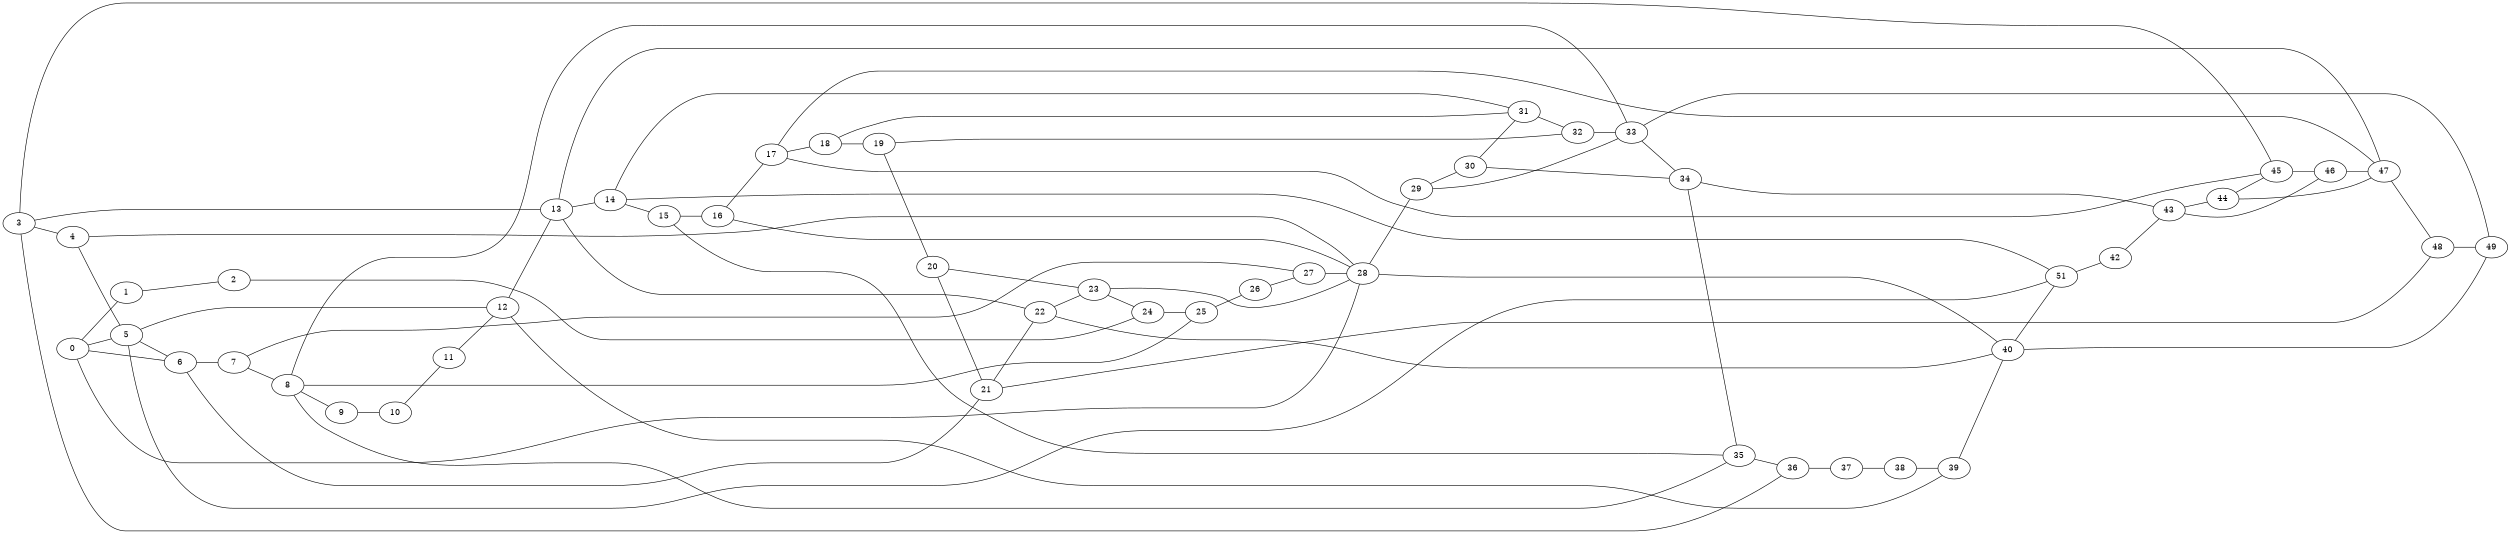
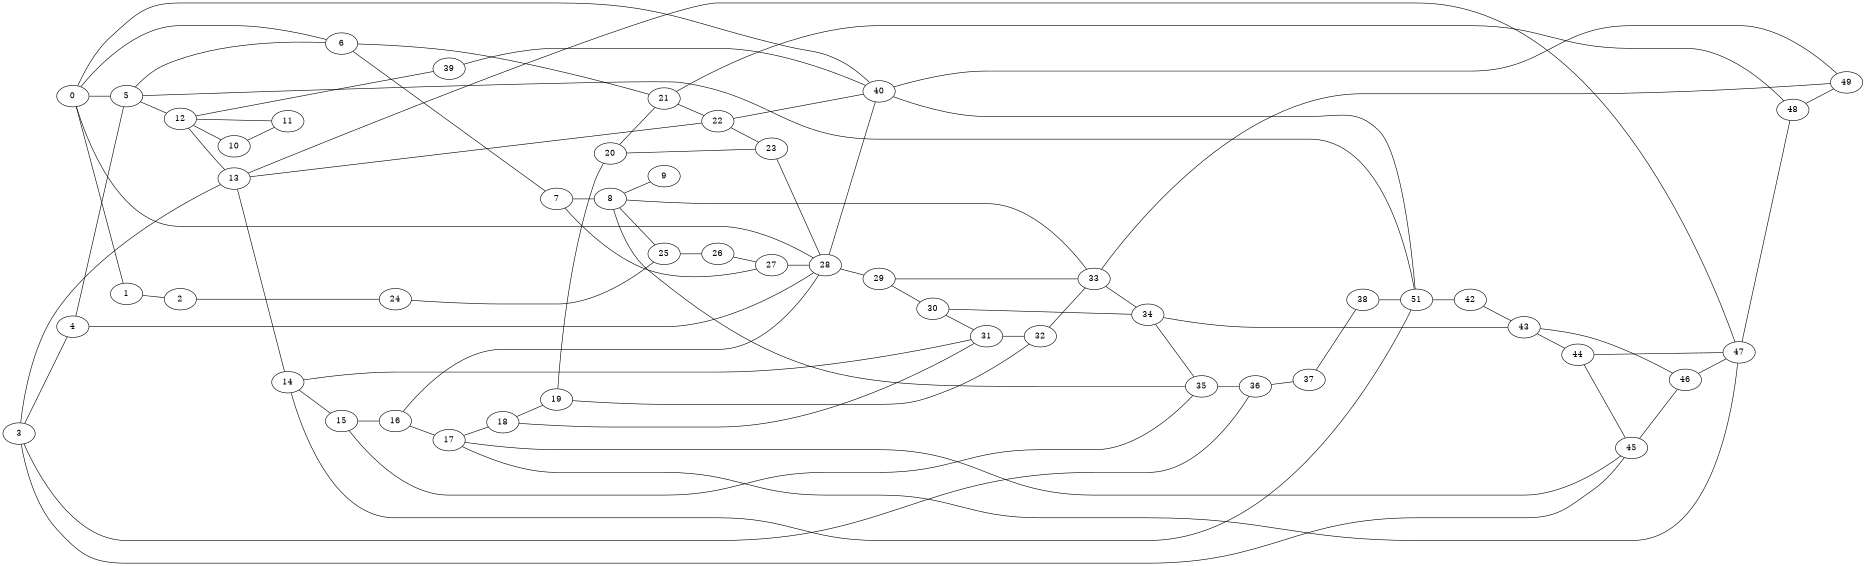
none -> (462, 3)
(1121, 301) -> none
(369, 413) -> (207, 133)
(1927, 468) -> (1390, 300)
